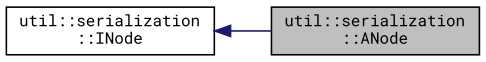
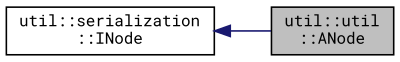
(375, 31) -> (333, 31)
